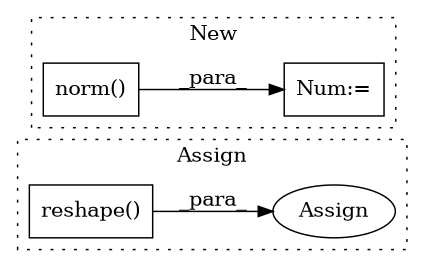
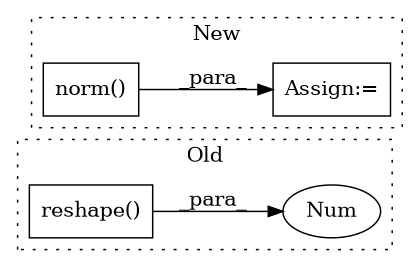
(334, 90) -> (332, 90)
(212, 156) -> (205, 156)
(334, 211) -> (332, 211)
